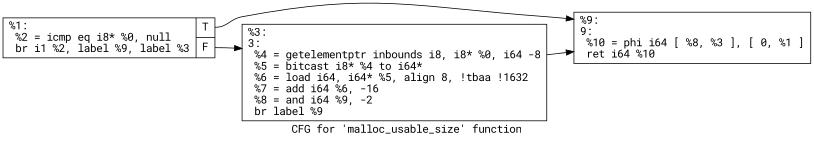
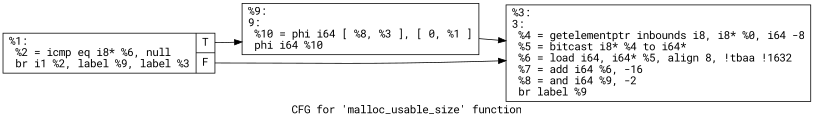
(90, 37) -> (90, 53)
(557, 54) -> (489, 39)
(618, 54) -> (286, 46)
